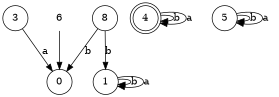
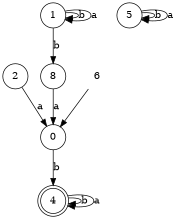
(15, 18) -> (15, 76)
(105, 46) -> (53, 42)
(88, 51) -> (56, 107)
none -> (53, 164)
